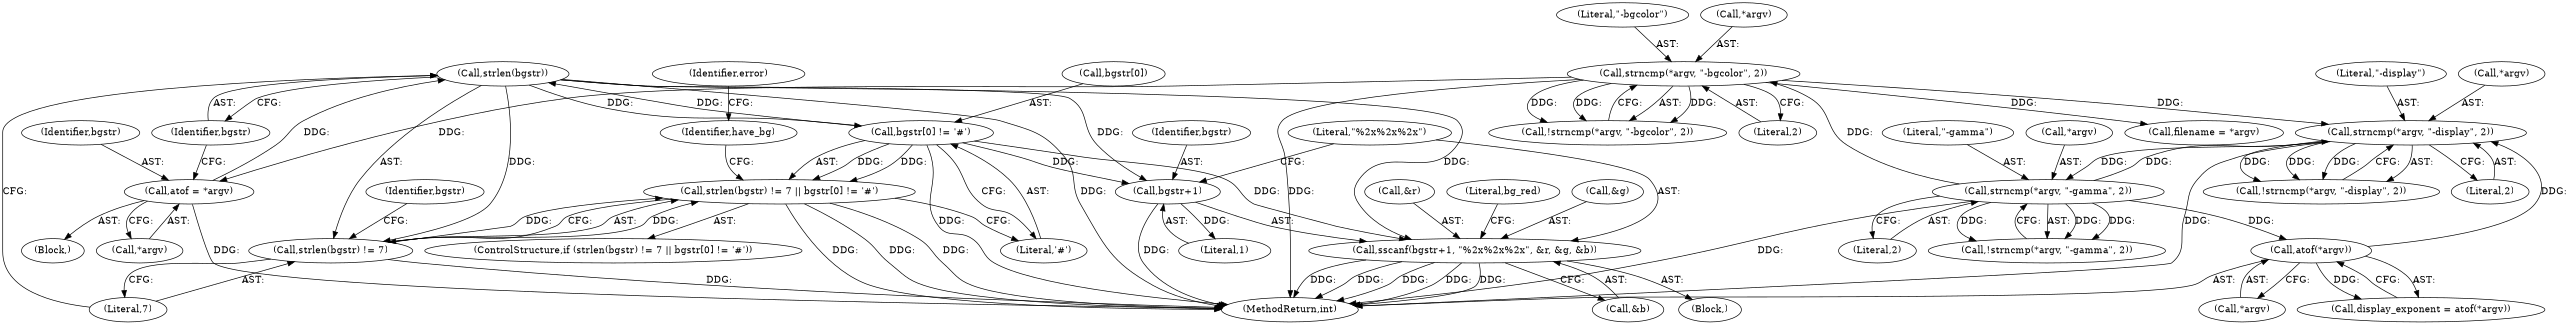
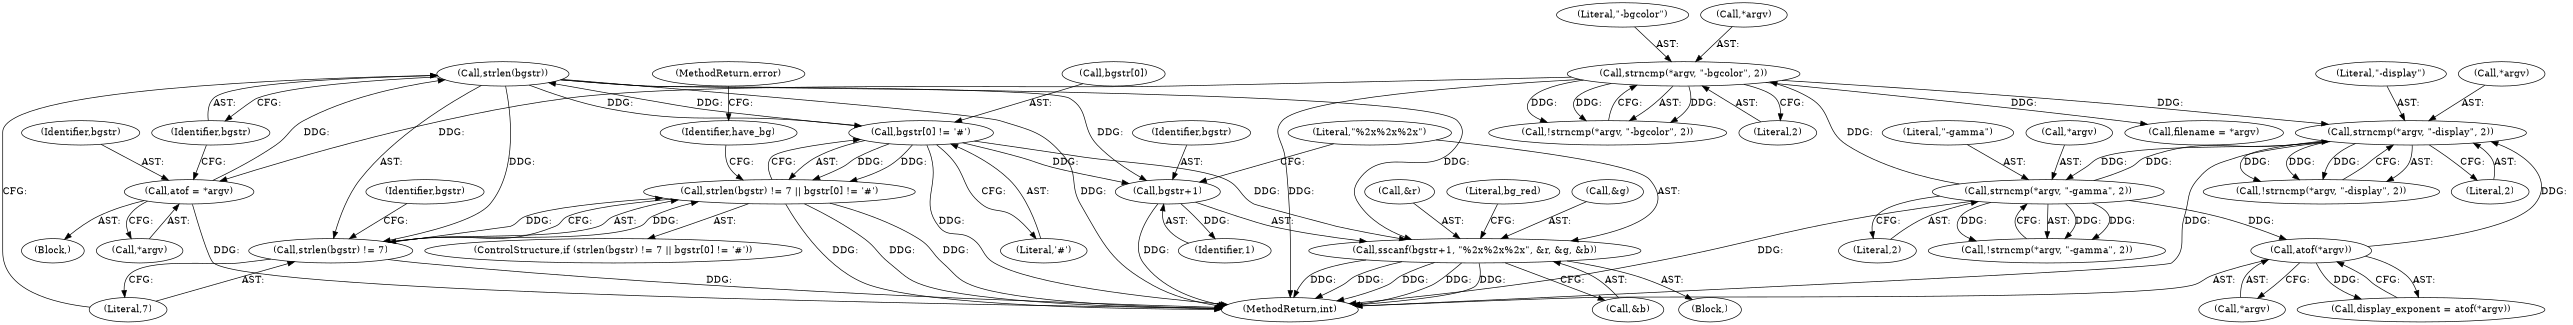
(729, 74) -> (729, 74)
(956, 211) -> (800, 148)
(1225, 251) -> (1225, 251)
